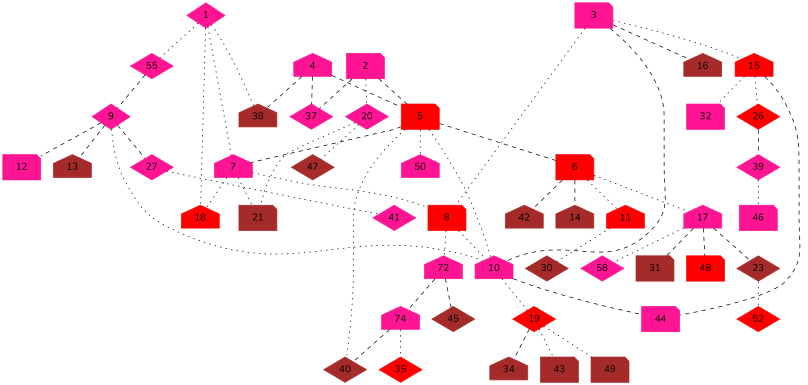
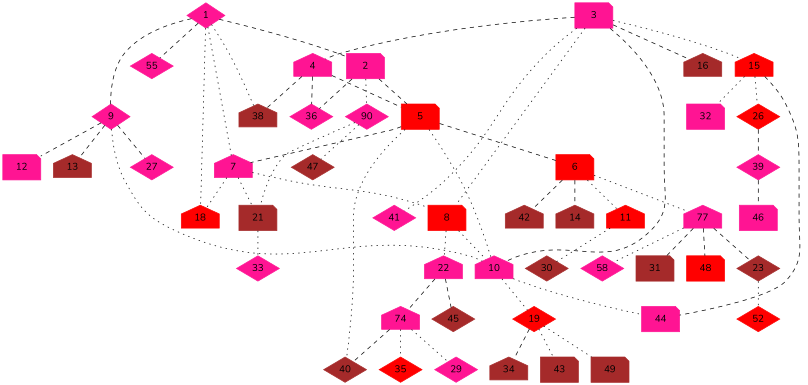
none -> (449, 31)
none -> (283, 36)
(179, 41) -> (179, 41)
(131, 91) -> (132, 45)
(311, 117) -> (311, 117)
(367, 117) -> (367, 117)
(420, 167) -> none
(273, 193) -> (493, 122)
(758, 193) -> (758, 193)
(703, 218) -> (703, 218)
none -> (258, 268)
(443, 268) -> (443, 268)
(577, 299) -> (577, 299)
none -> (456, 370)
